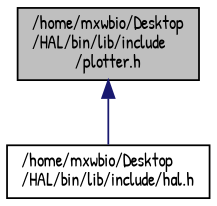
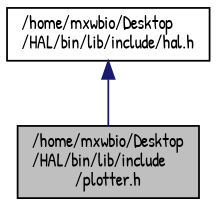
(108, 122) -> (108, 103)
